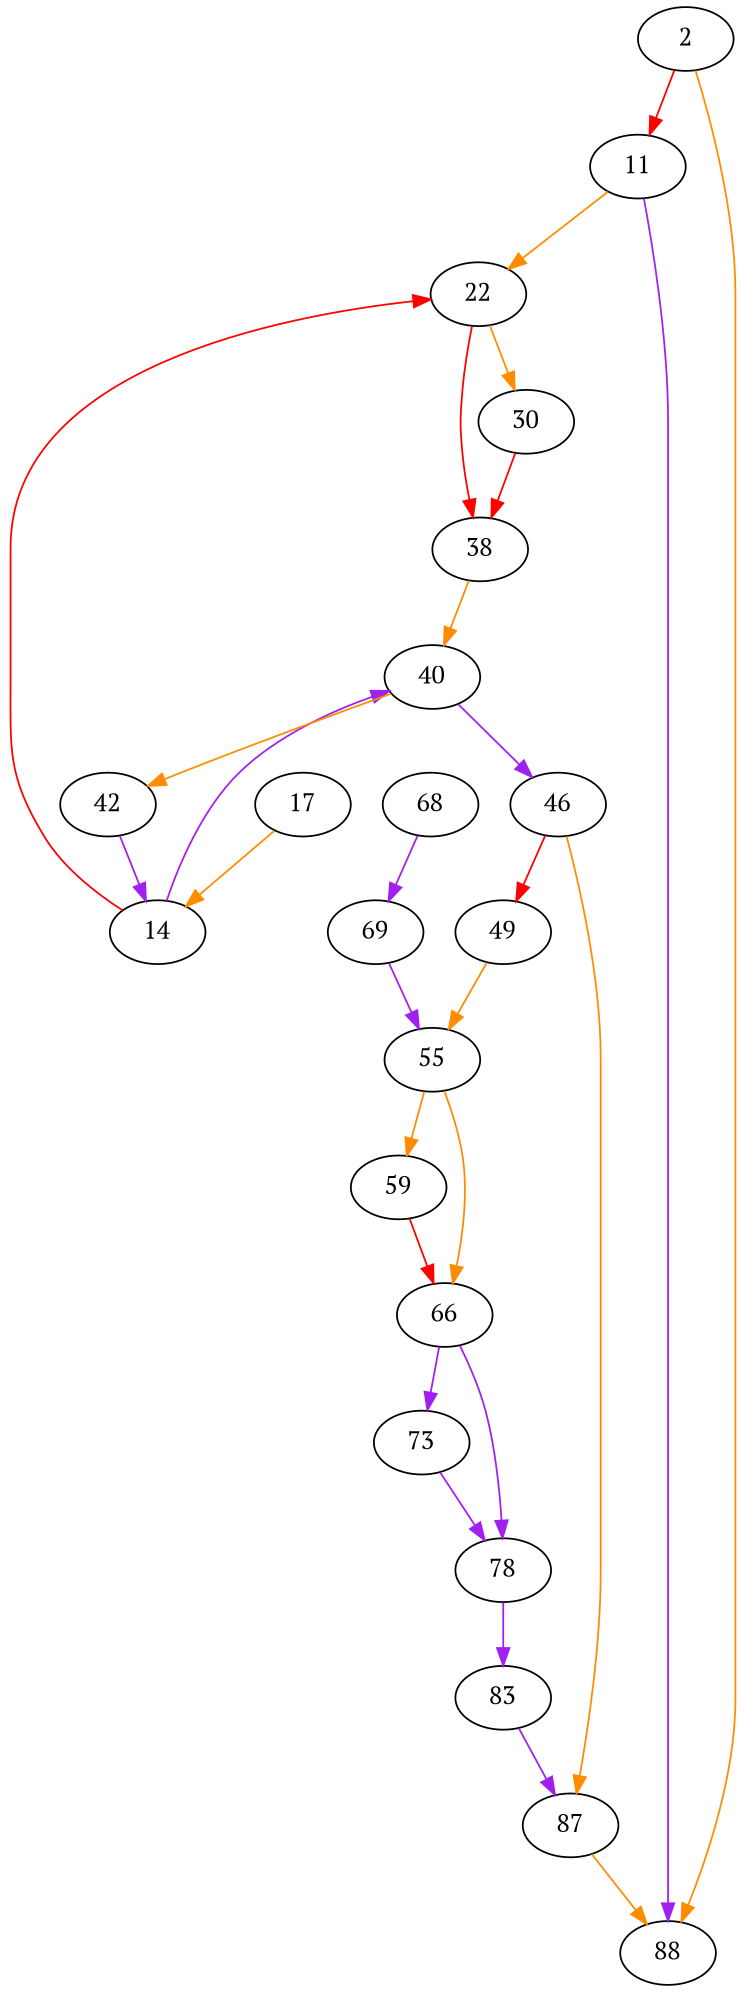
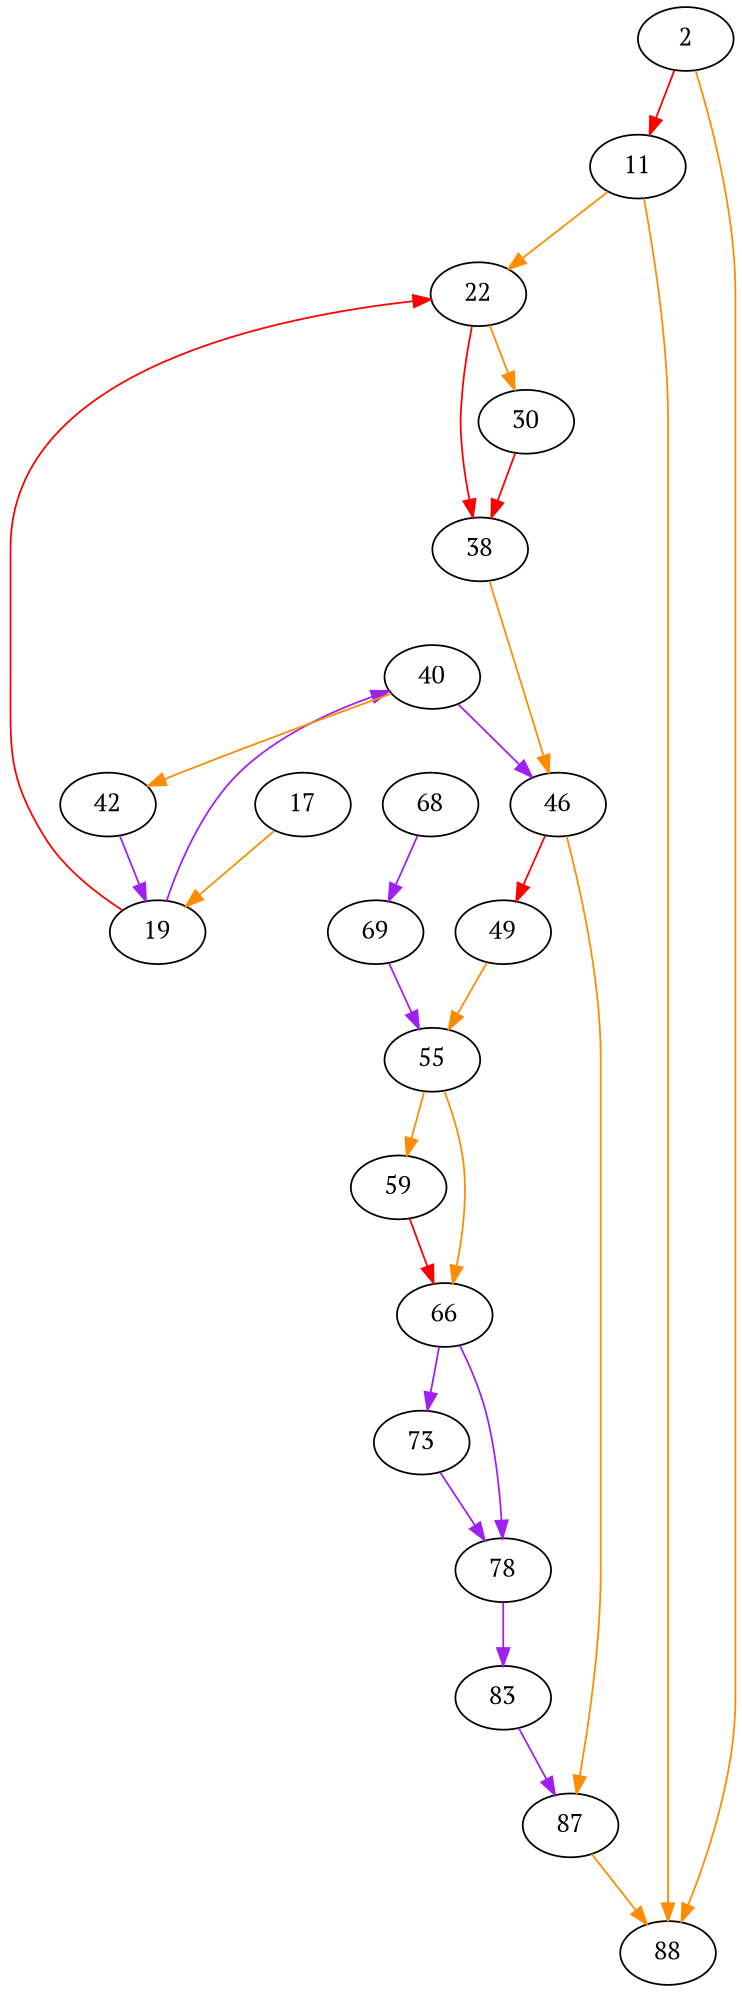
(460, 605) -> (516, 668)
(158, 932) -> (158, 932)
(668, 1050) -> (668, 1050)
